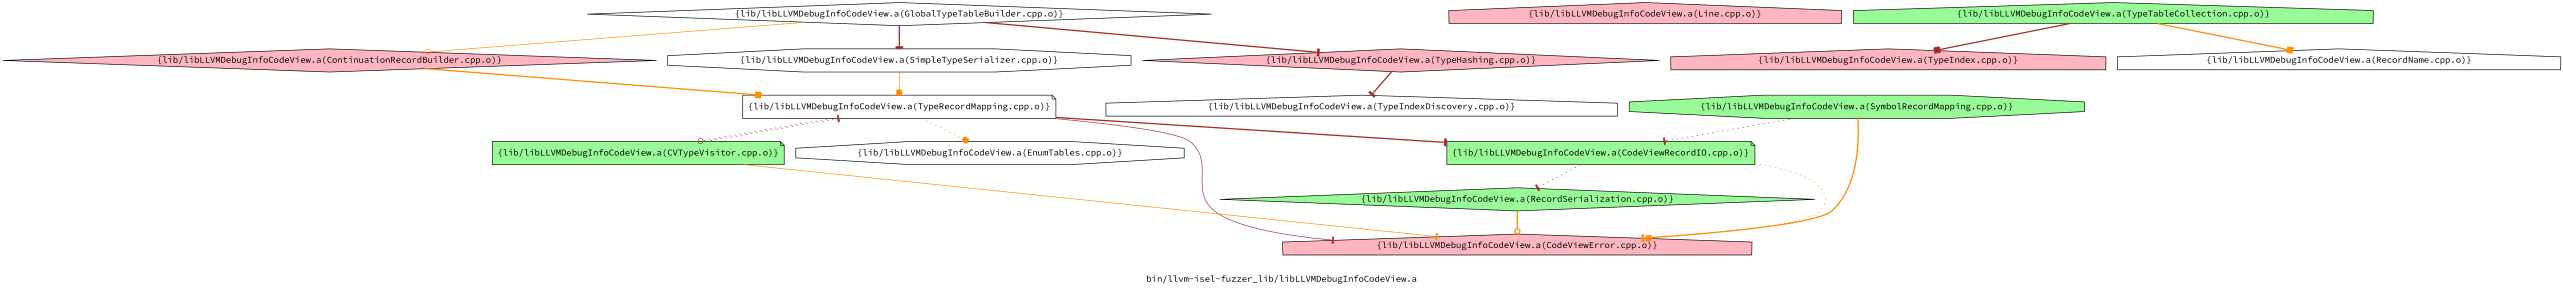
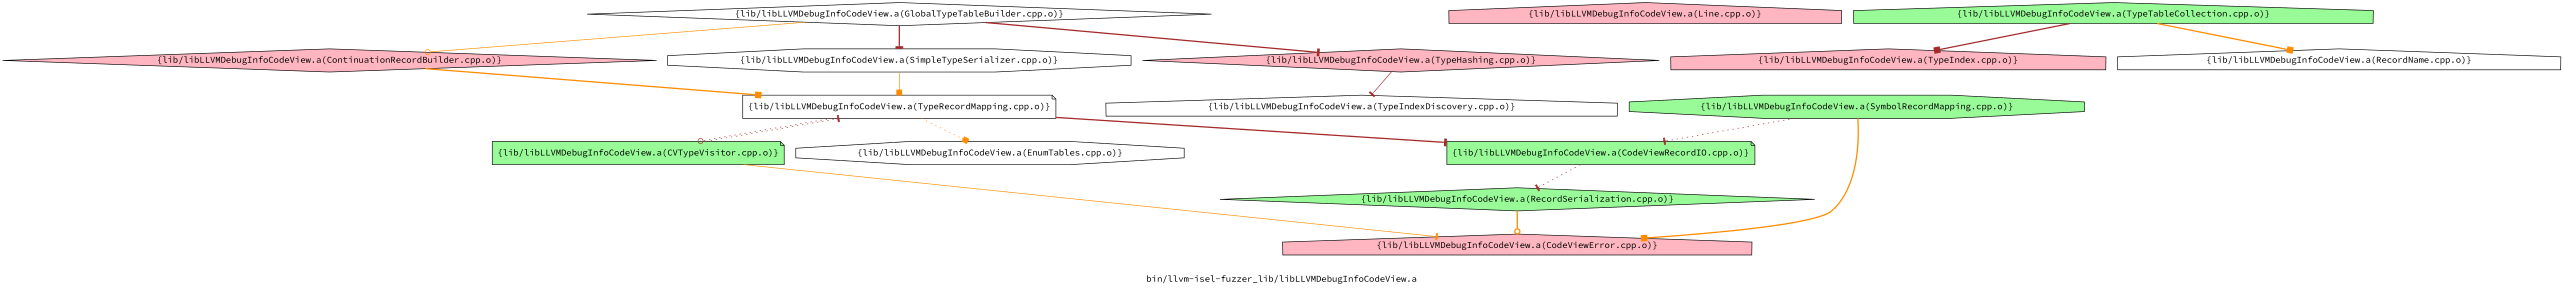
(1383, 82) -> (1383, 82)
(1202, 167) -> none
(1817, 213) -> none
(1824, 215) -> (1789, 223)
